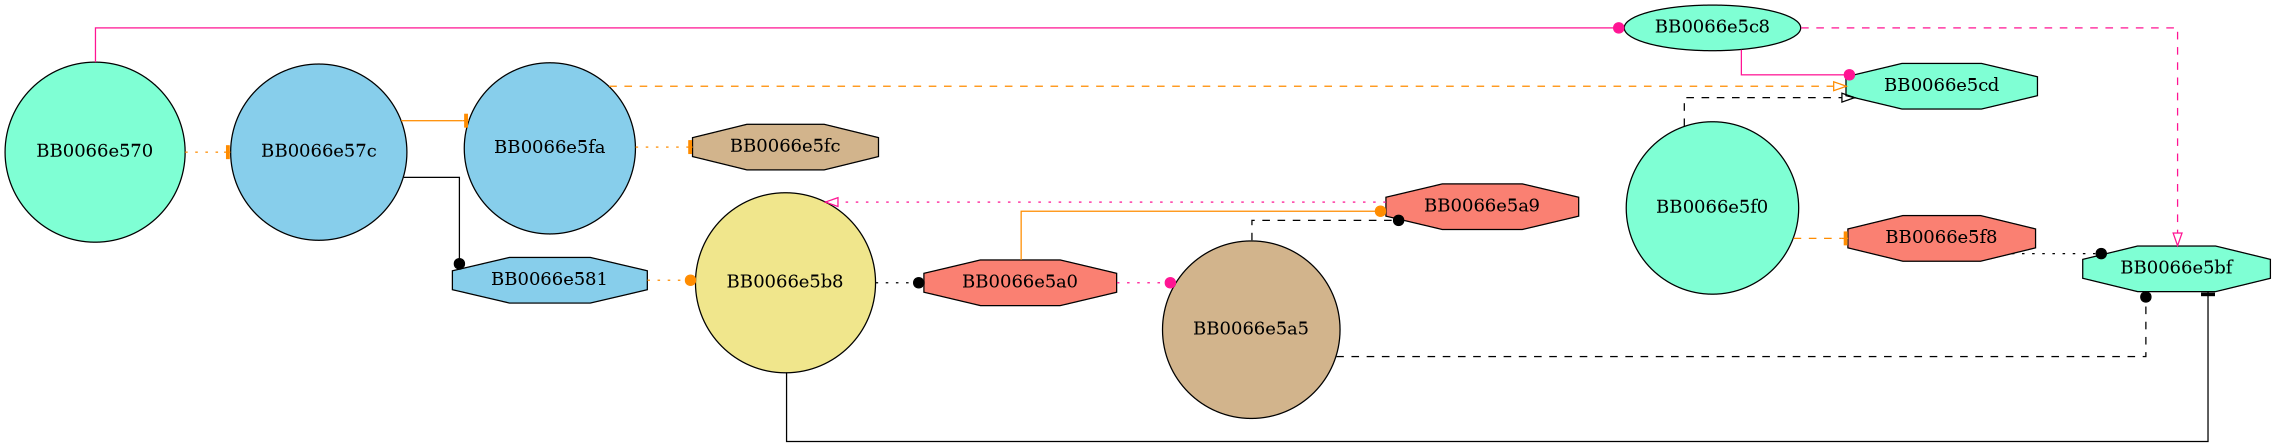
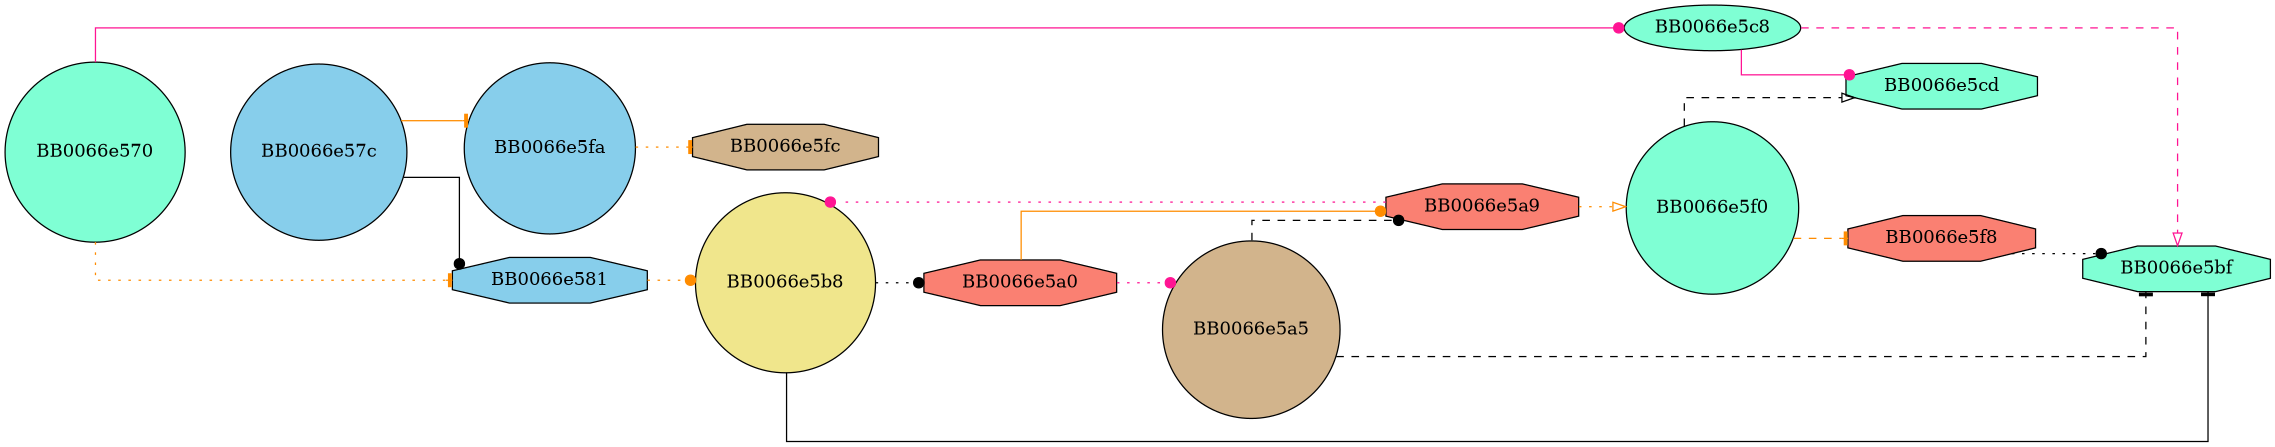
(1221, 86) -> none
(205, 152) -> (252, 280)
(1112, 202) -> (1112, 202)
none -> (1596, 207)
(1768, 357) -> (1768, 357)
